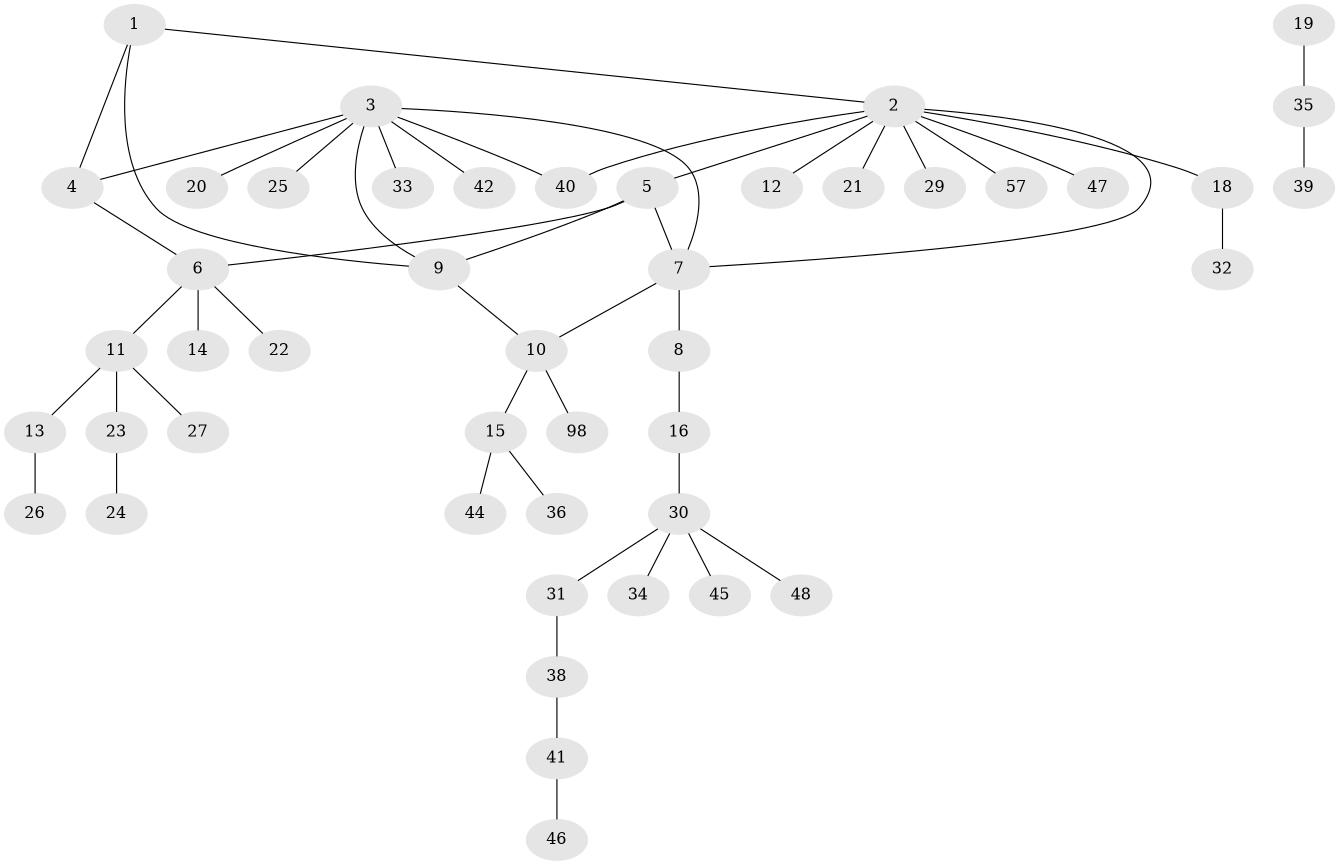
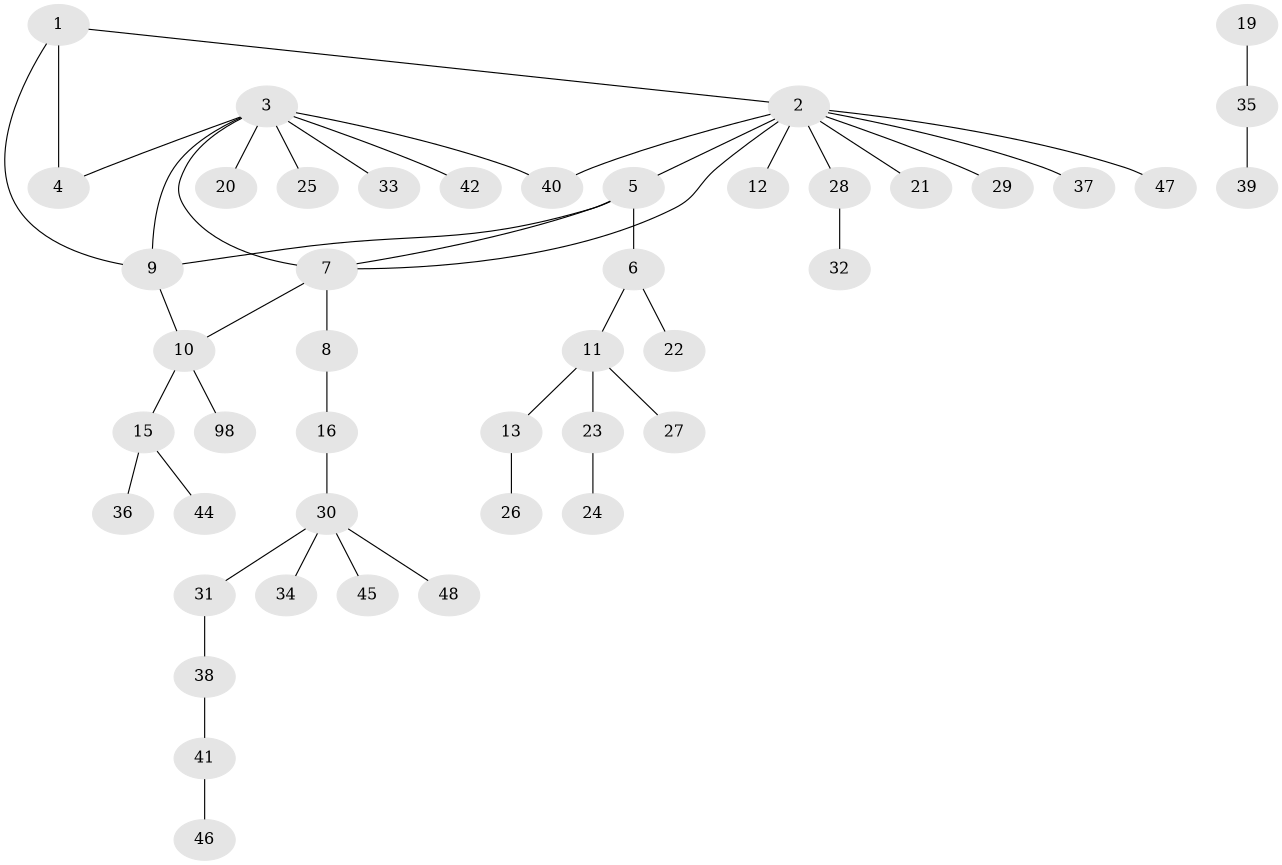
(1016, 188) -> (1084, 188)
(1222, 188) -> (840, 188)
(135, 229) -> none
(198, 351) -> none
